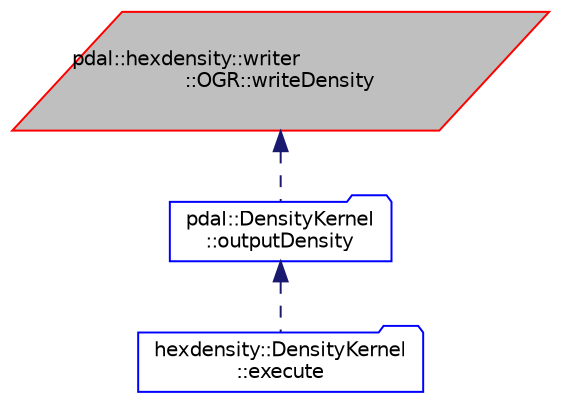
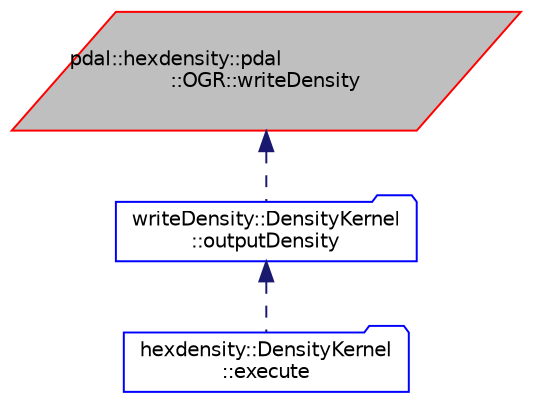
(281, 71) -> (266, 71)
(281, 232) -> (266, 232)
